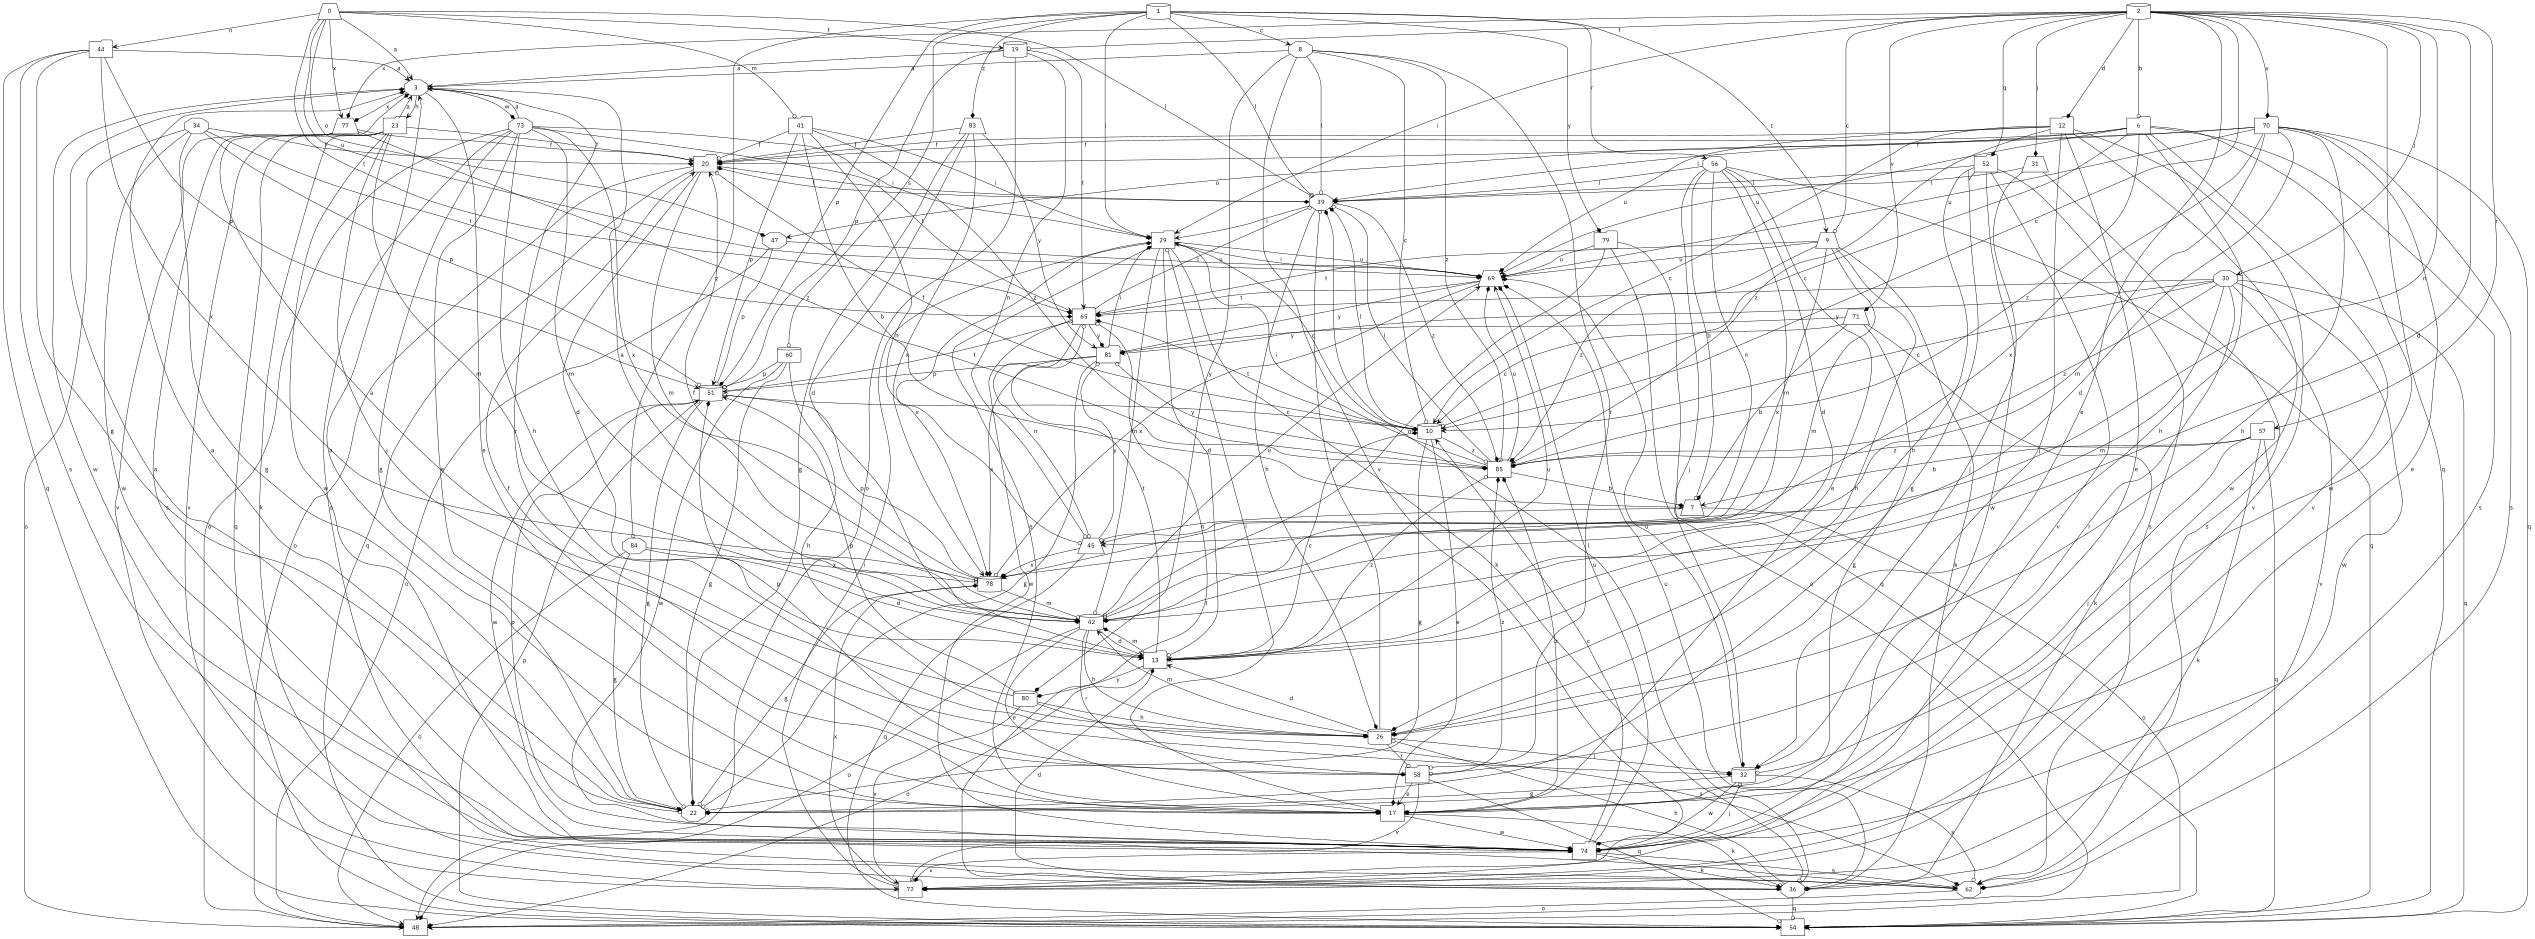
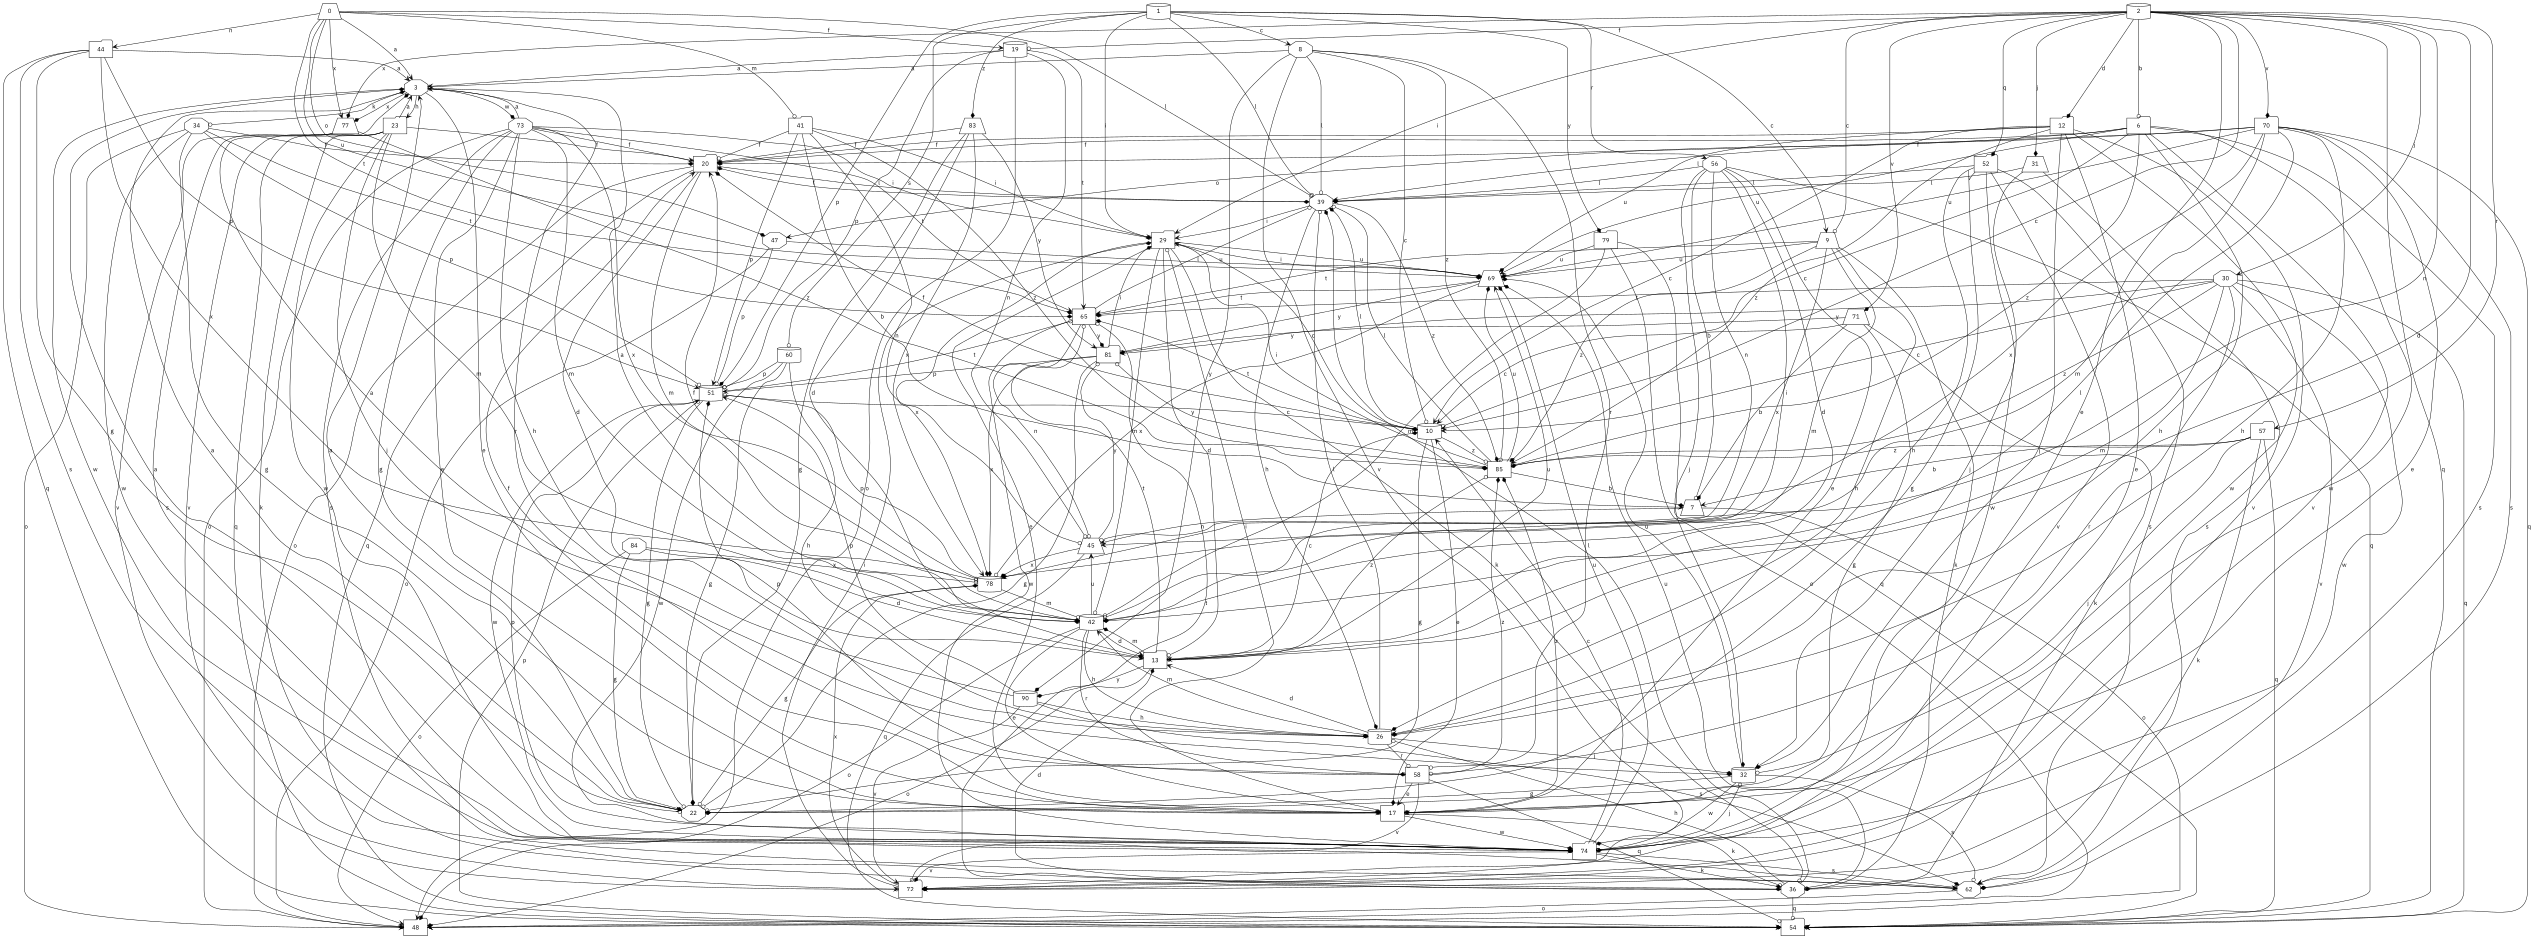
(734, 103) -> none
none -> (311, 117)
(523, 146) -> (611, 144)
(1048, 355) -> (1048, 355)
(1787, 393) -> (1787, 393)
(2081, 393) -> (2081, 393)
(1278, 439) -> (1091, 586)
(891, 605) -> (891, 605)
(1025, 699) -> (1025, 699)
